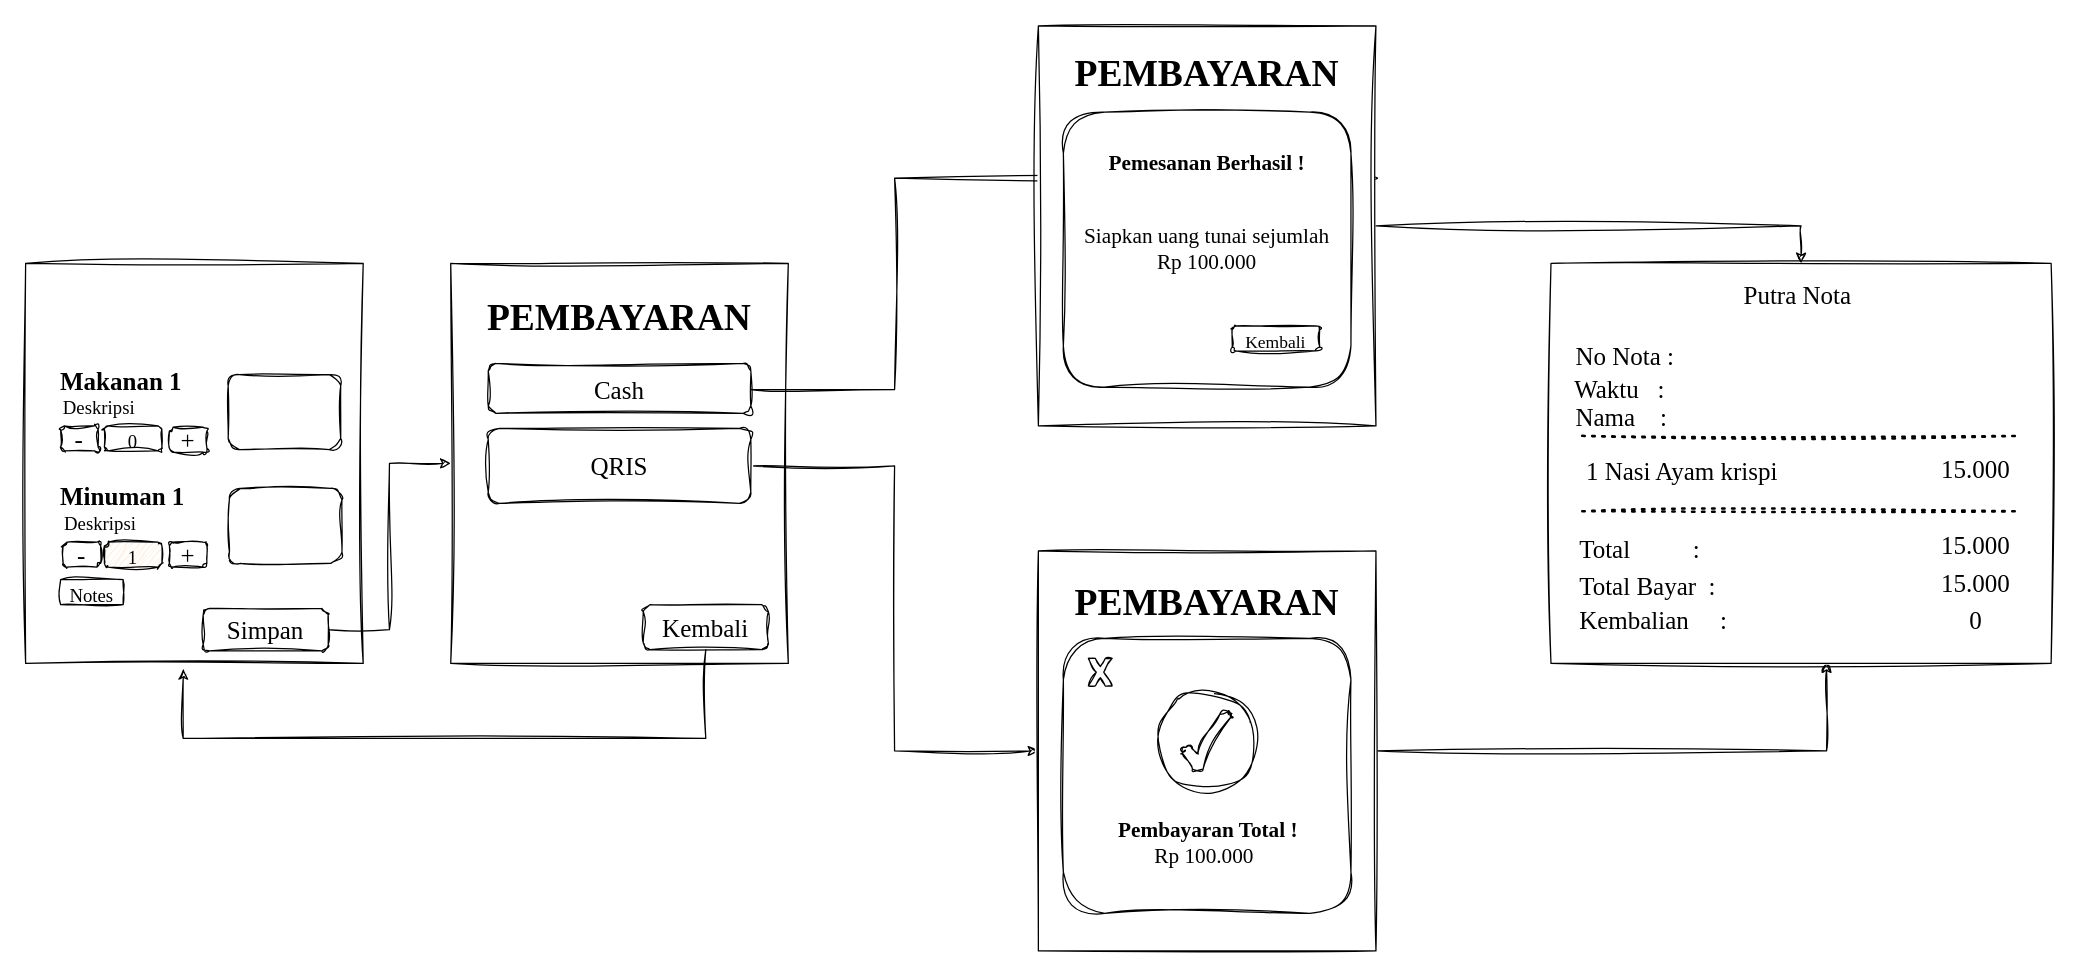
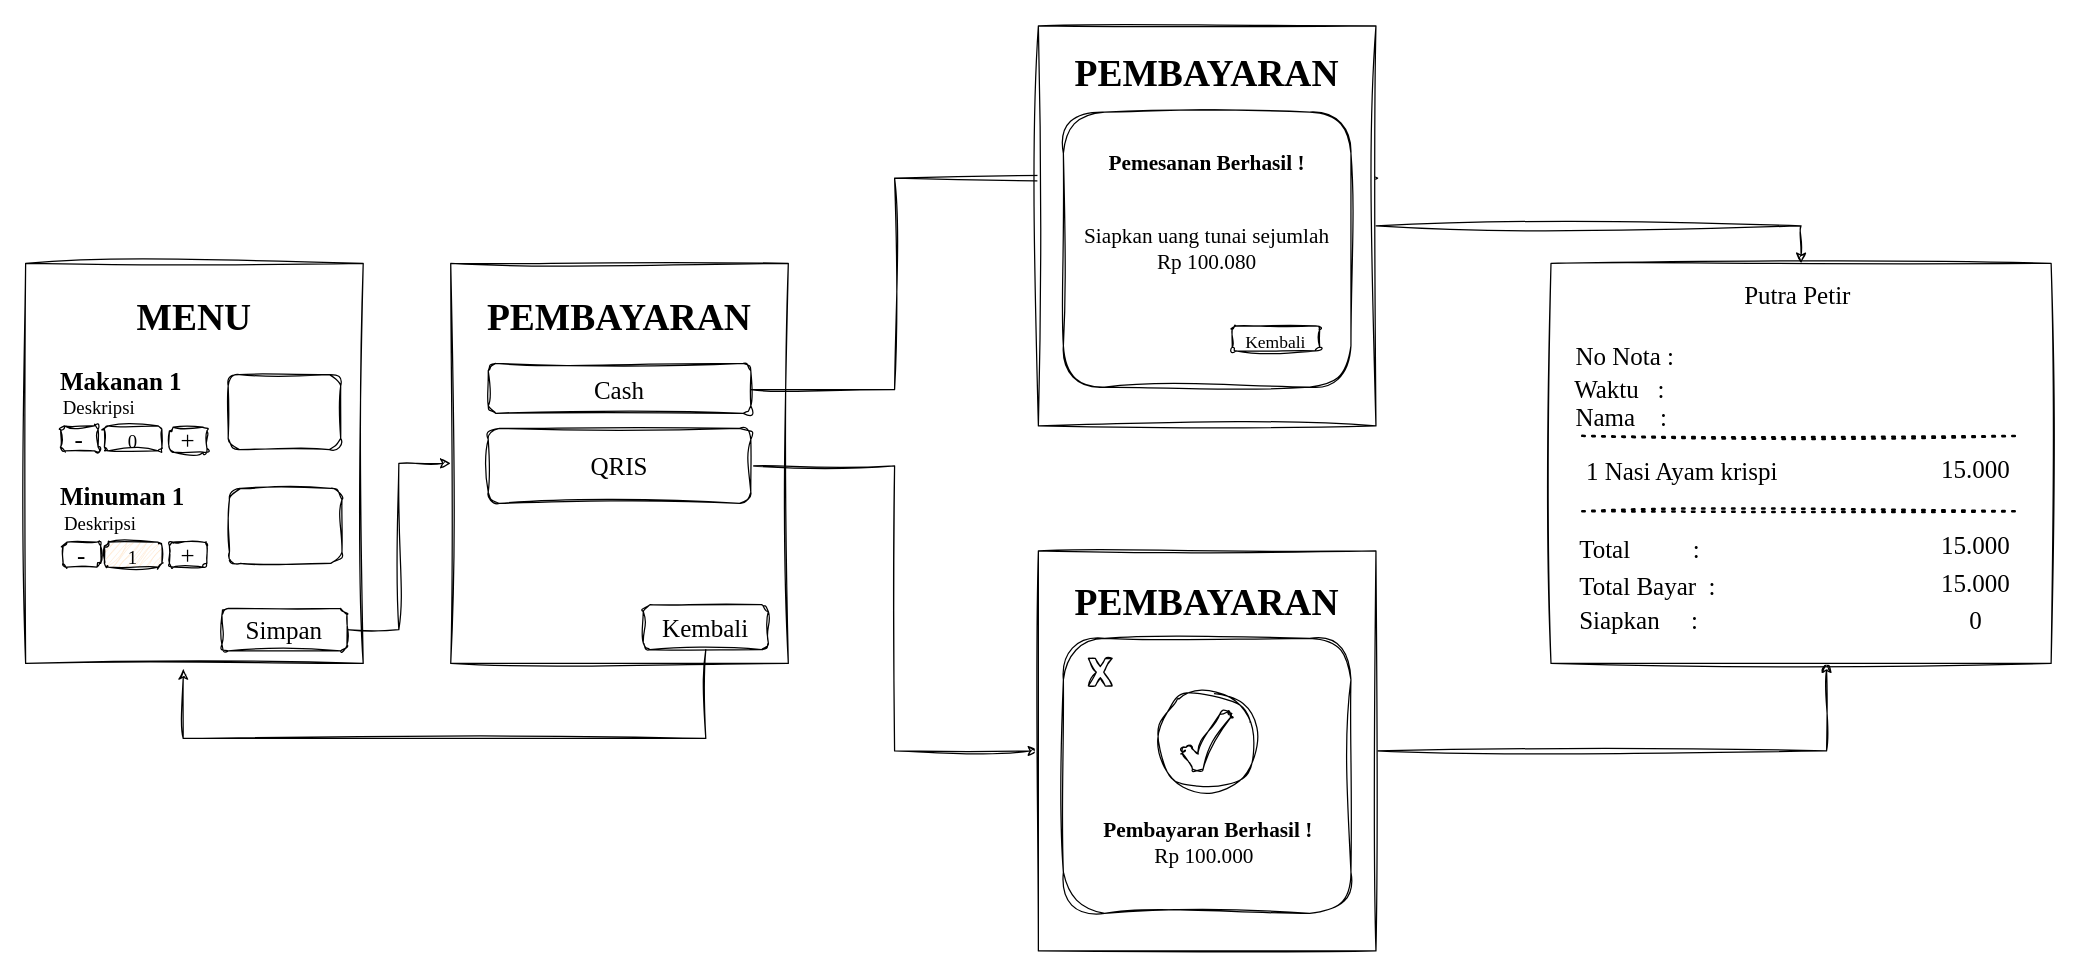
(1207, 249) -> (1207, 249)
(1801, 294) -> (1801, 294)
none -> (194, 307)
(92, 592) -> none
(1668, 619) -> (1657, 619)
(266, 629) -> (284, 629)
(1208, 817) -> (1208, 817)
